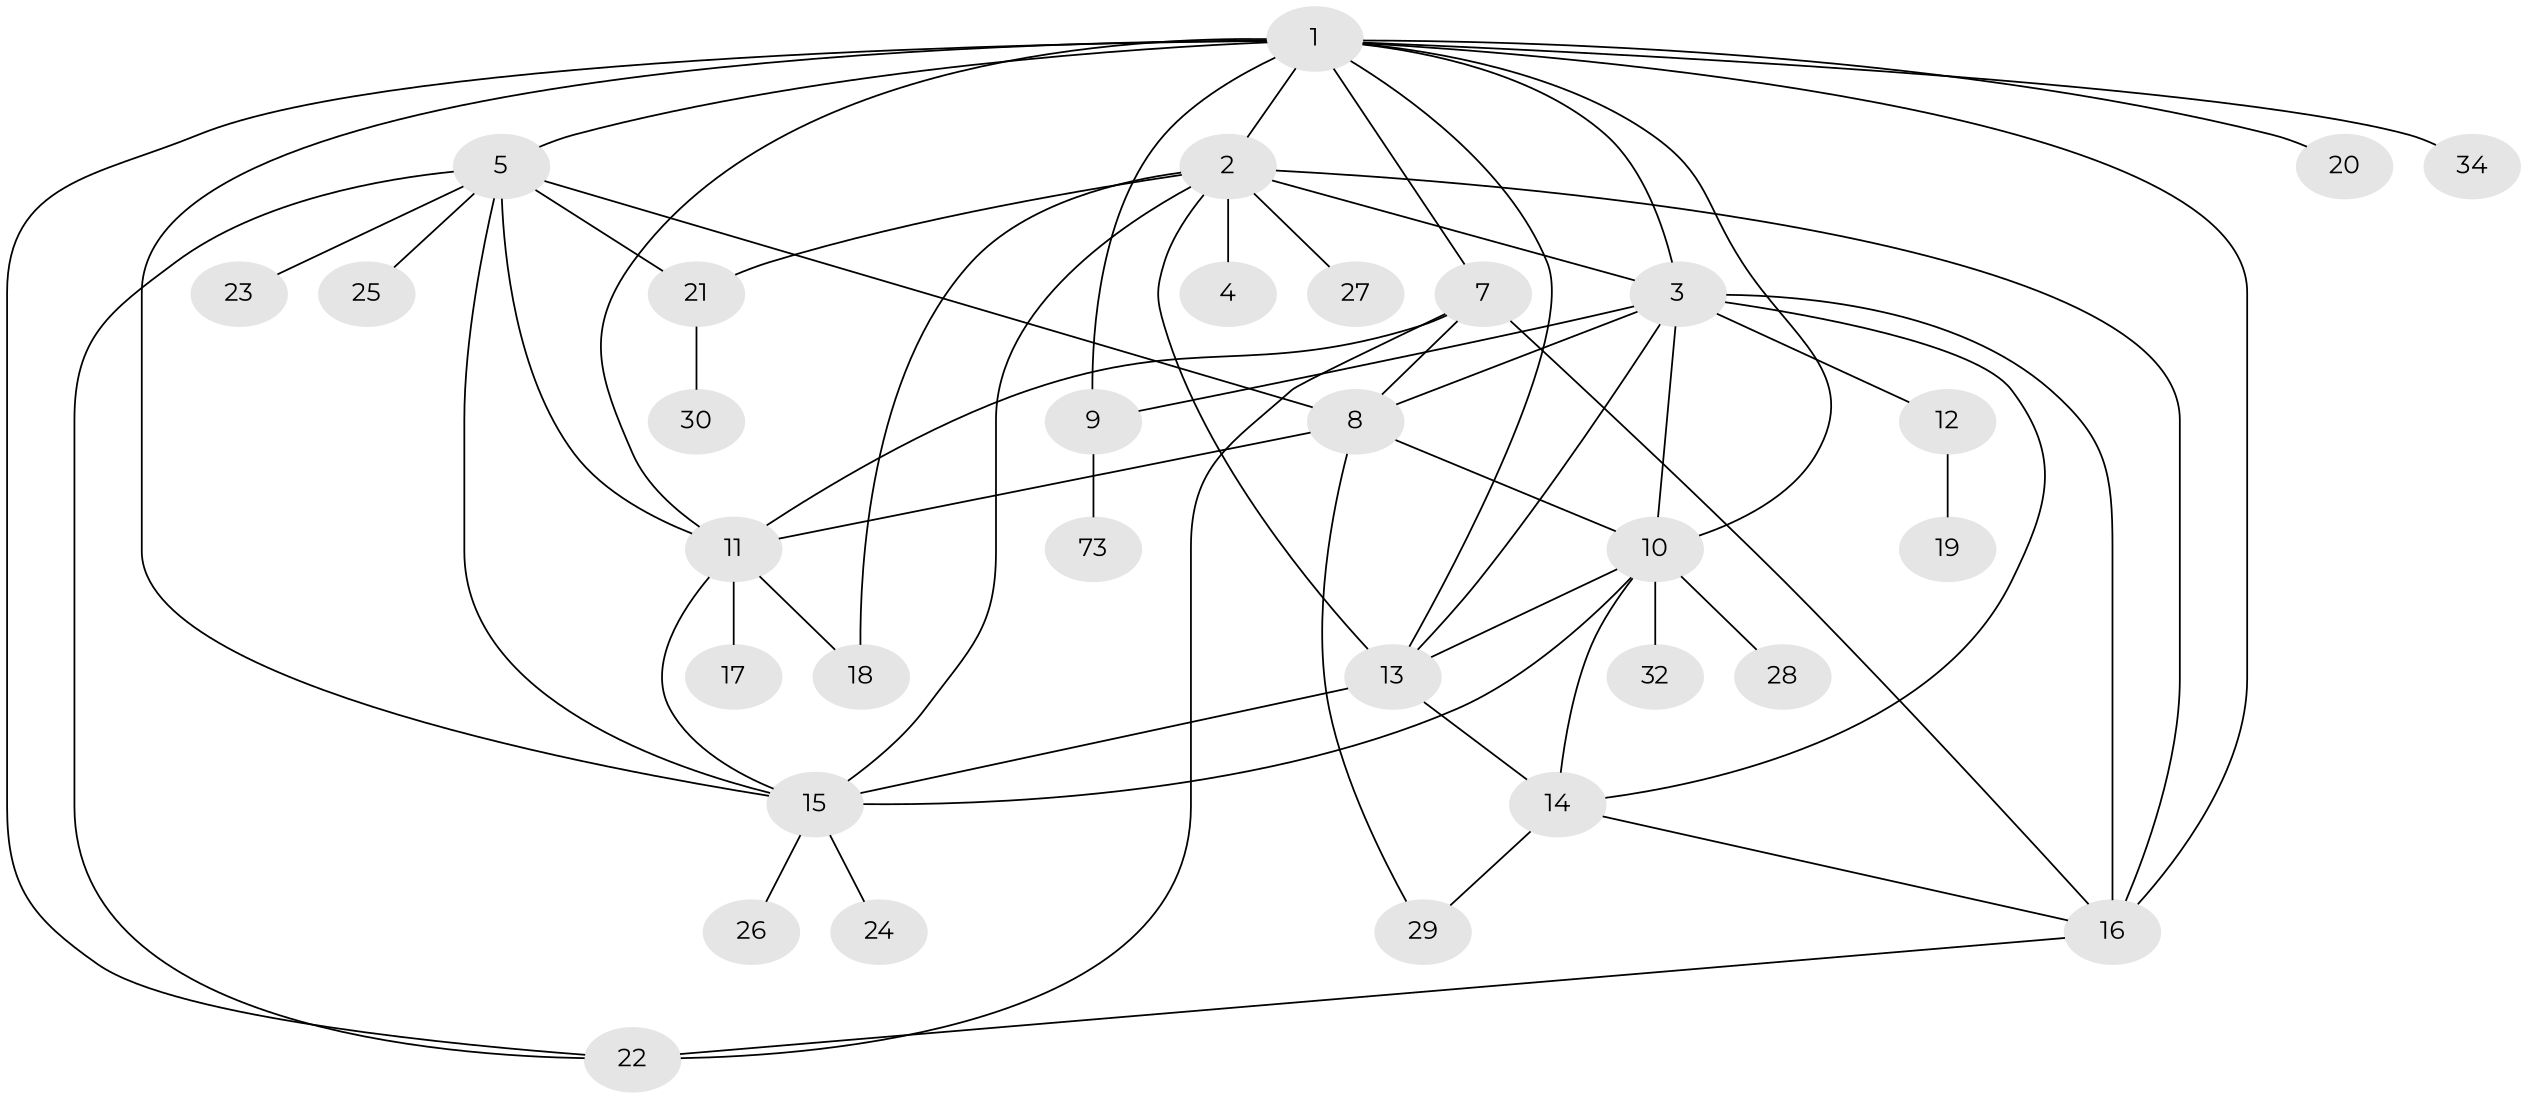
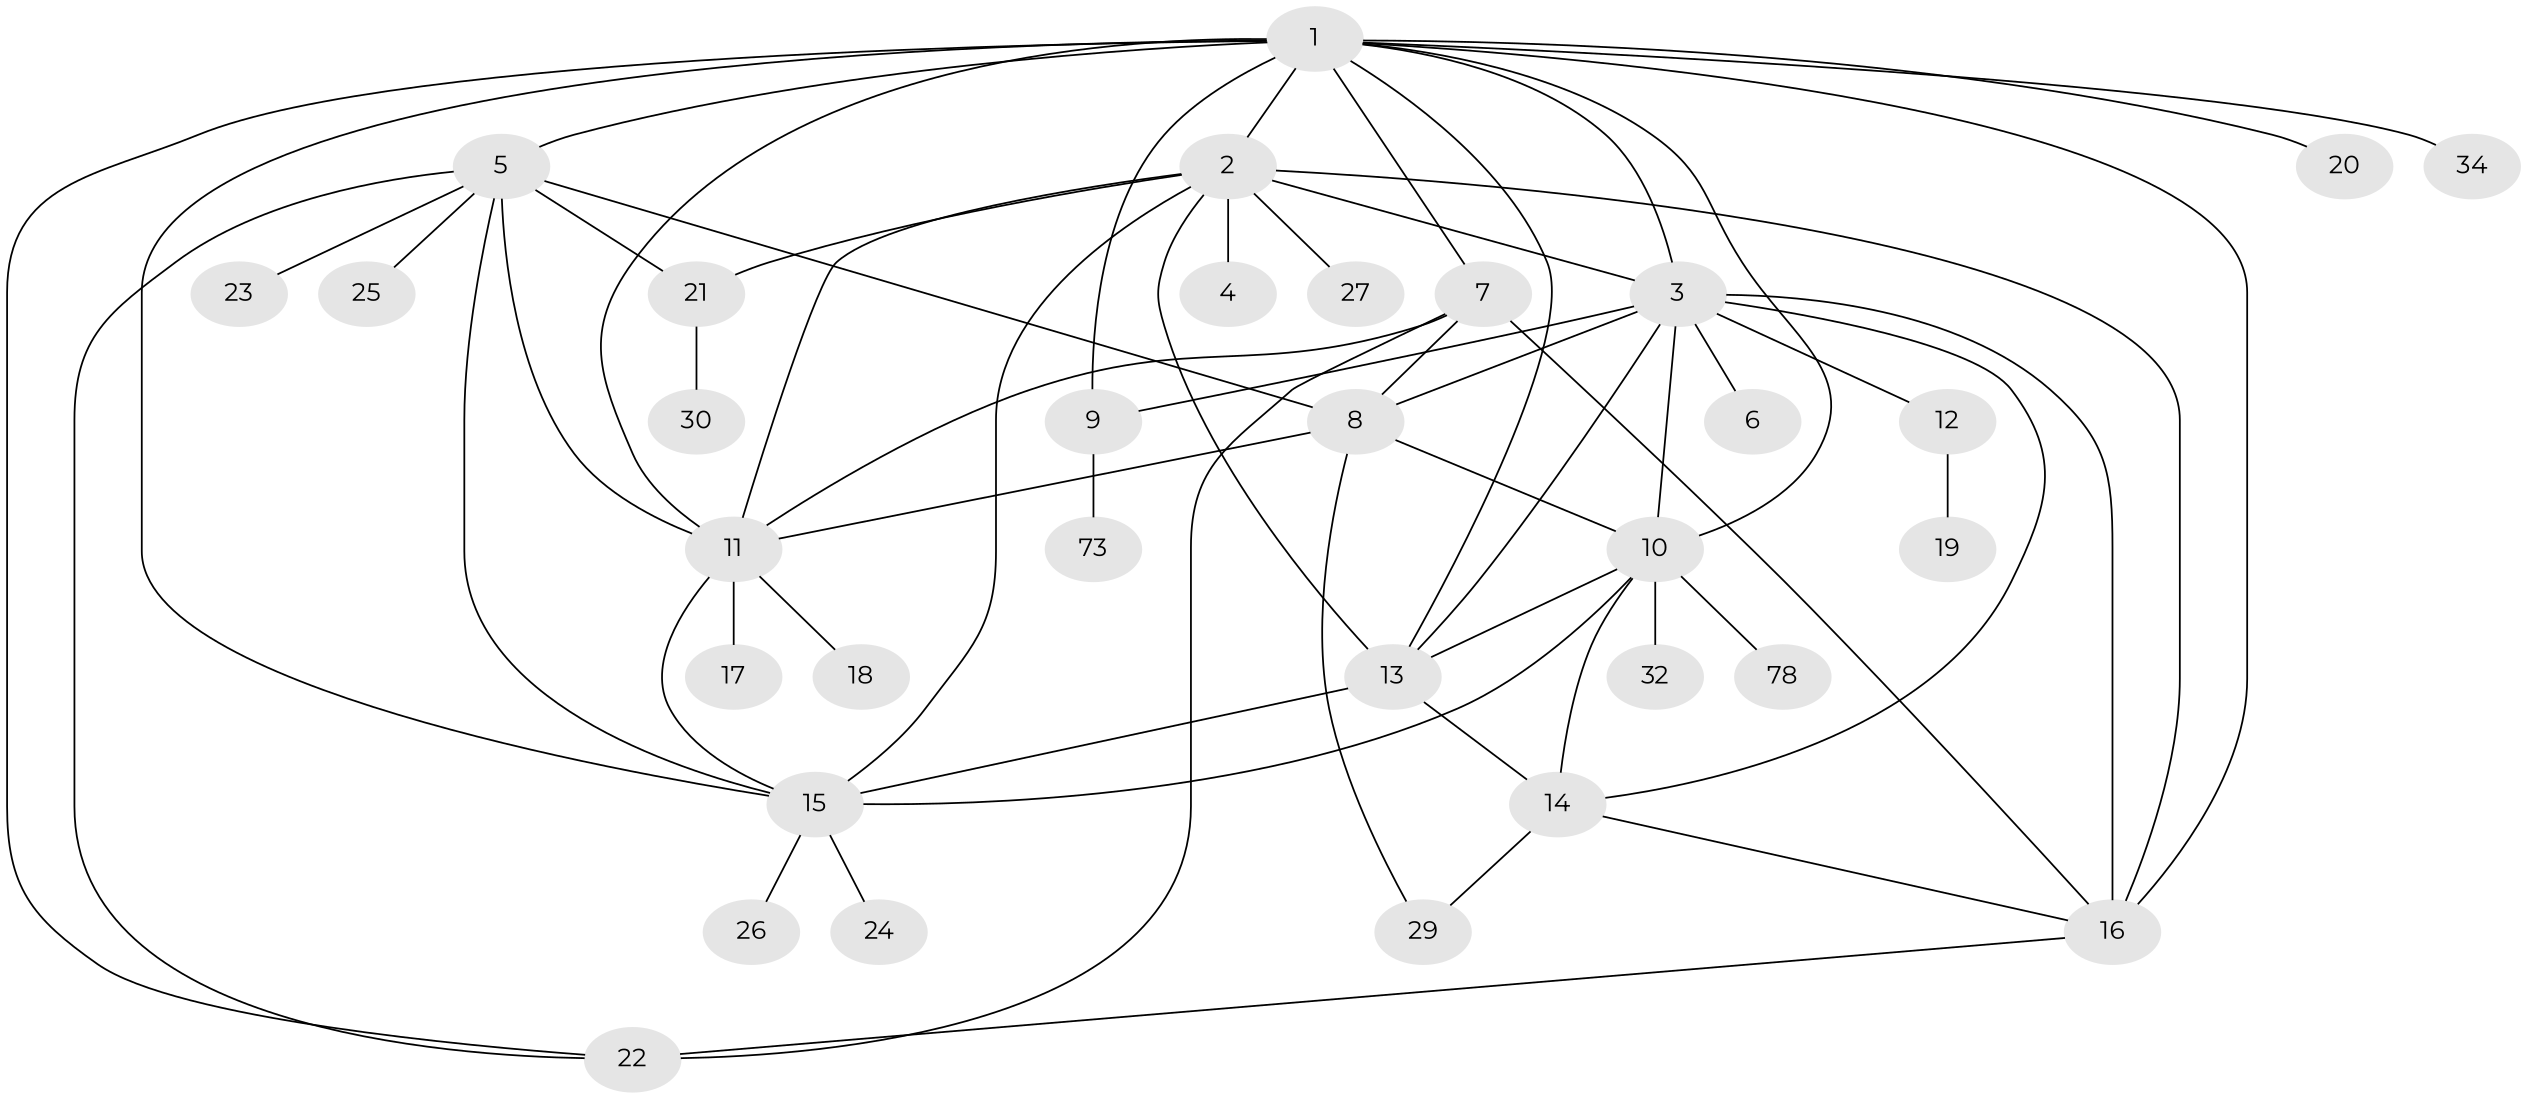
(923, 335) -> (846, 256)
none -> (1753, 422)
(1783, 677) -> (1783, 677)
